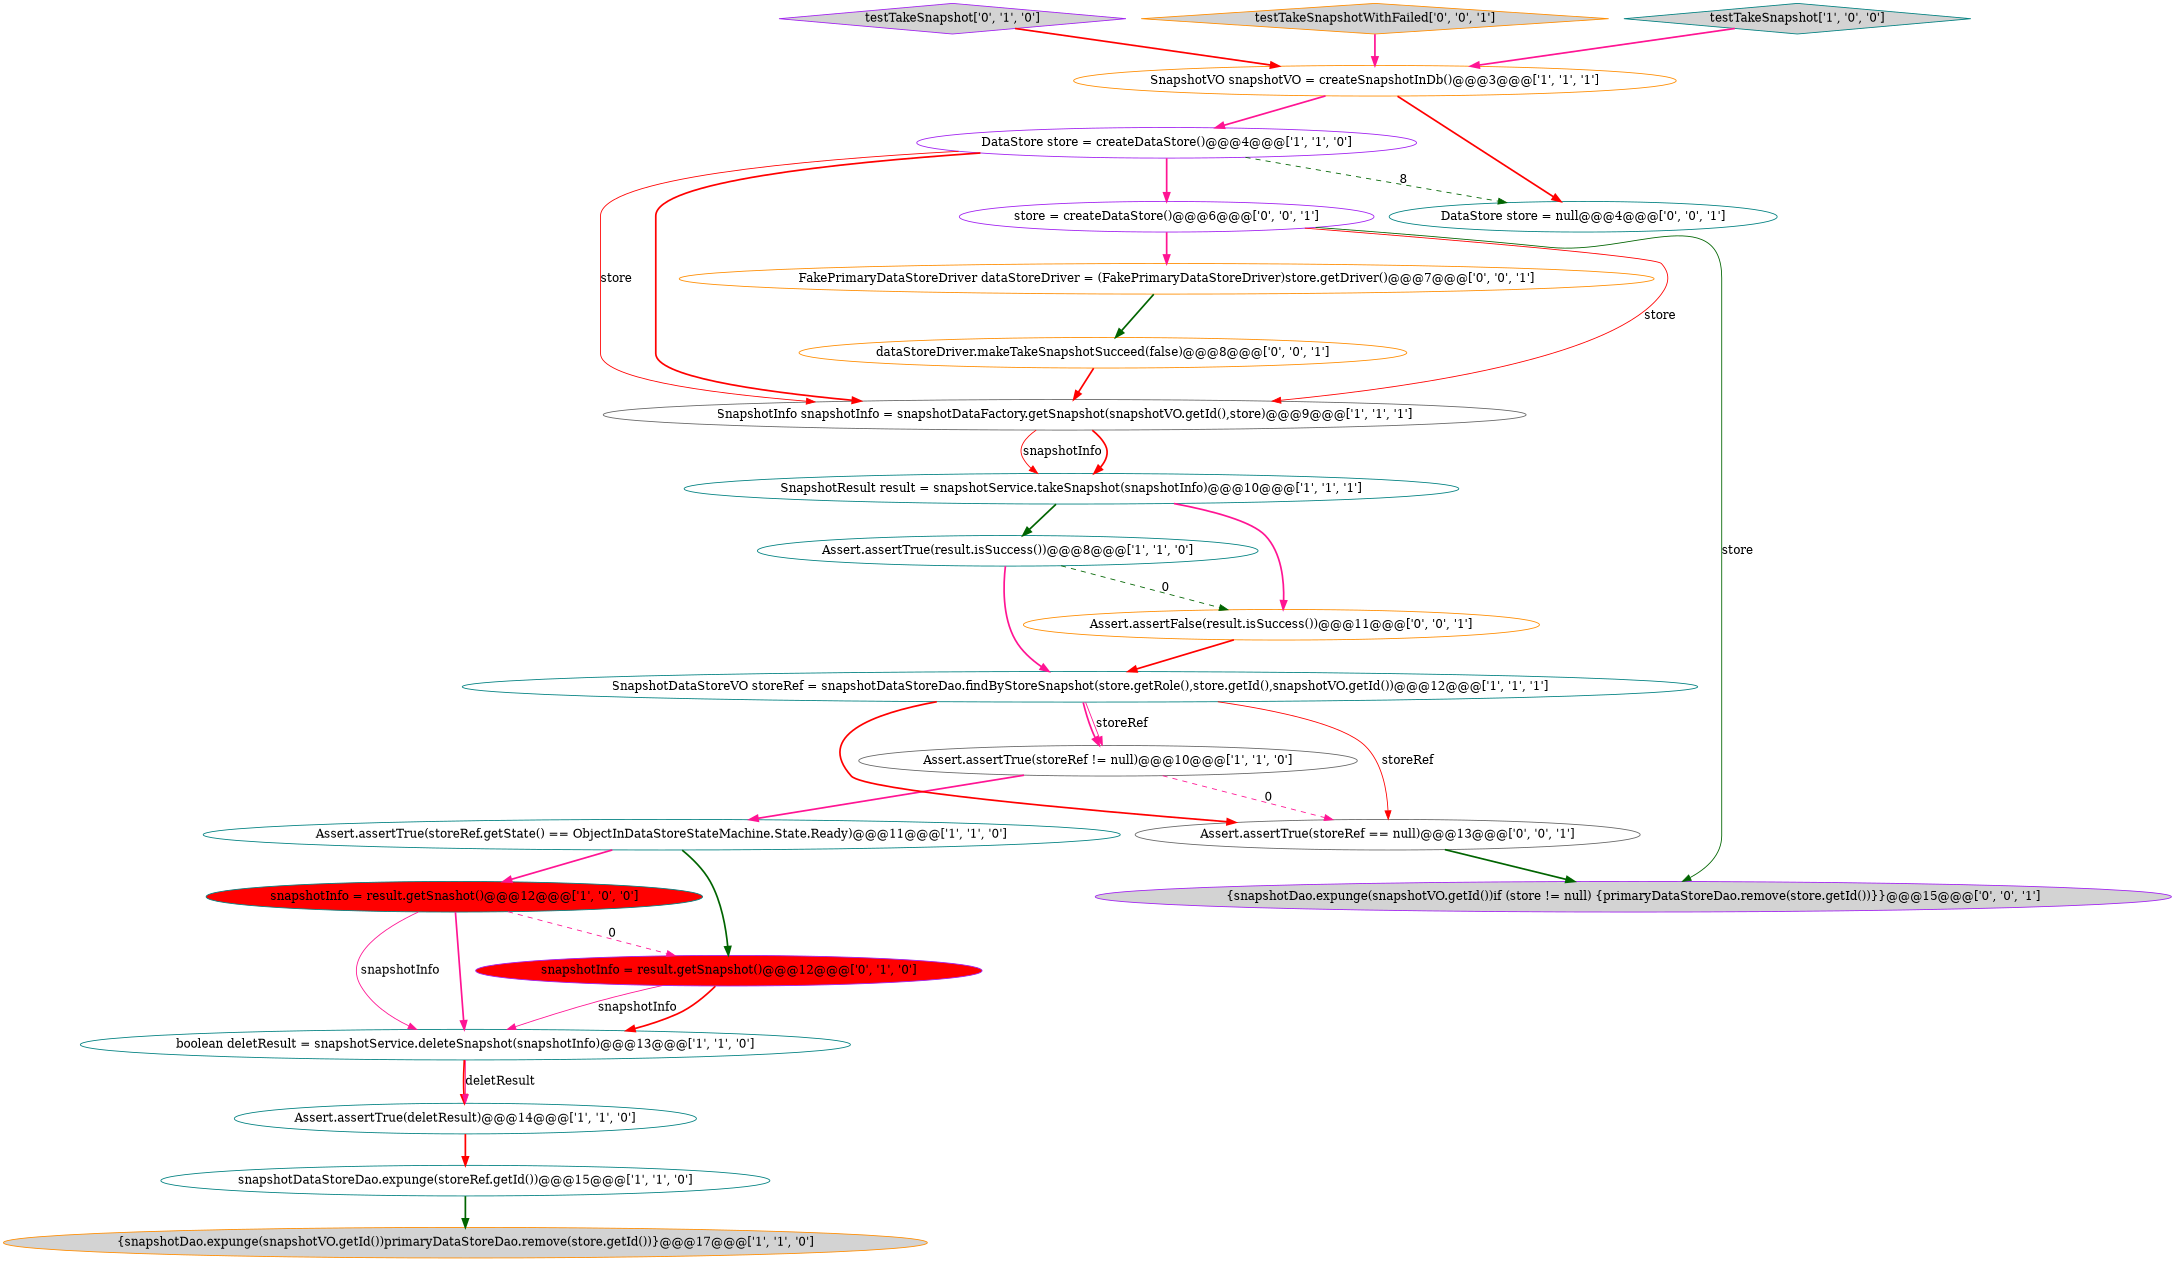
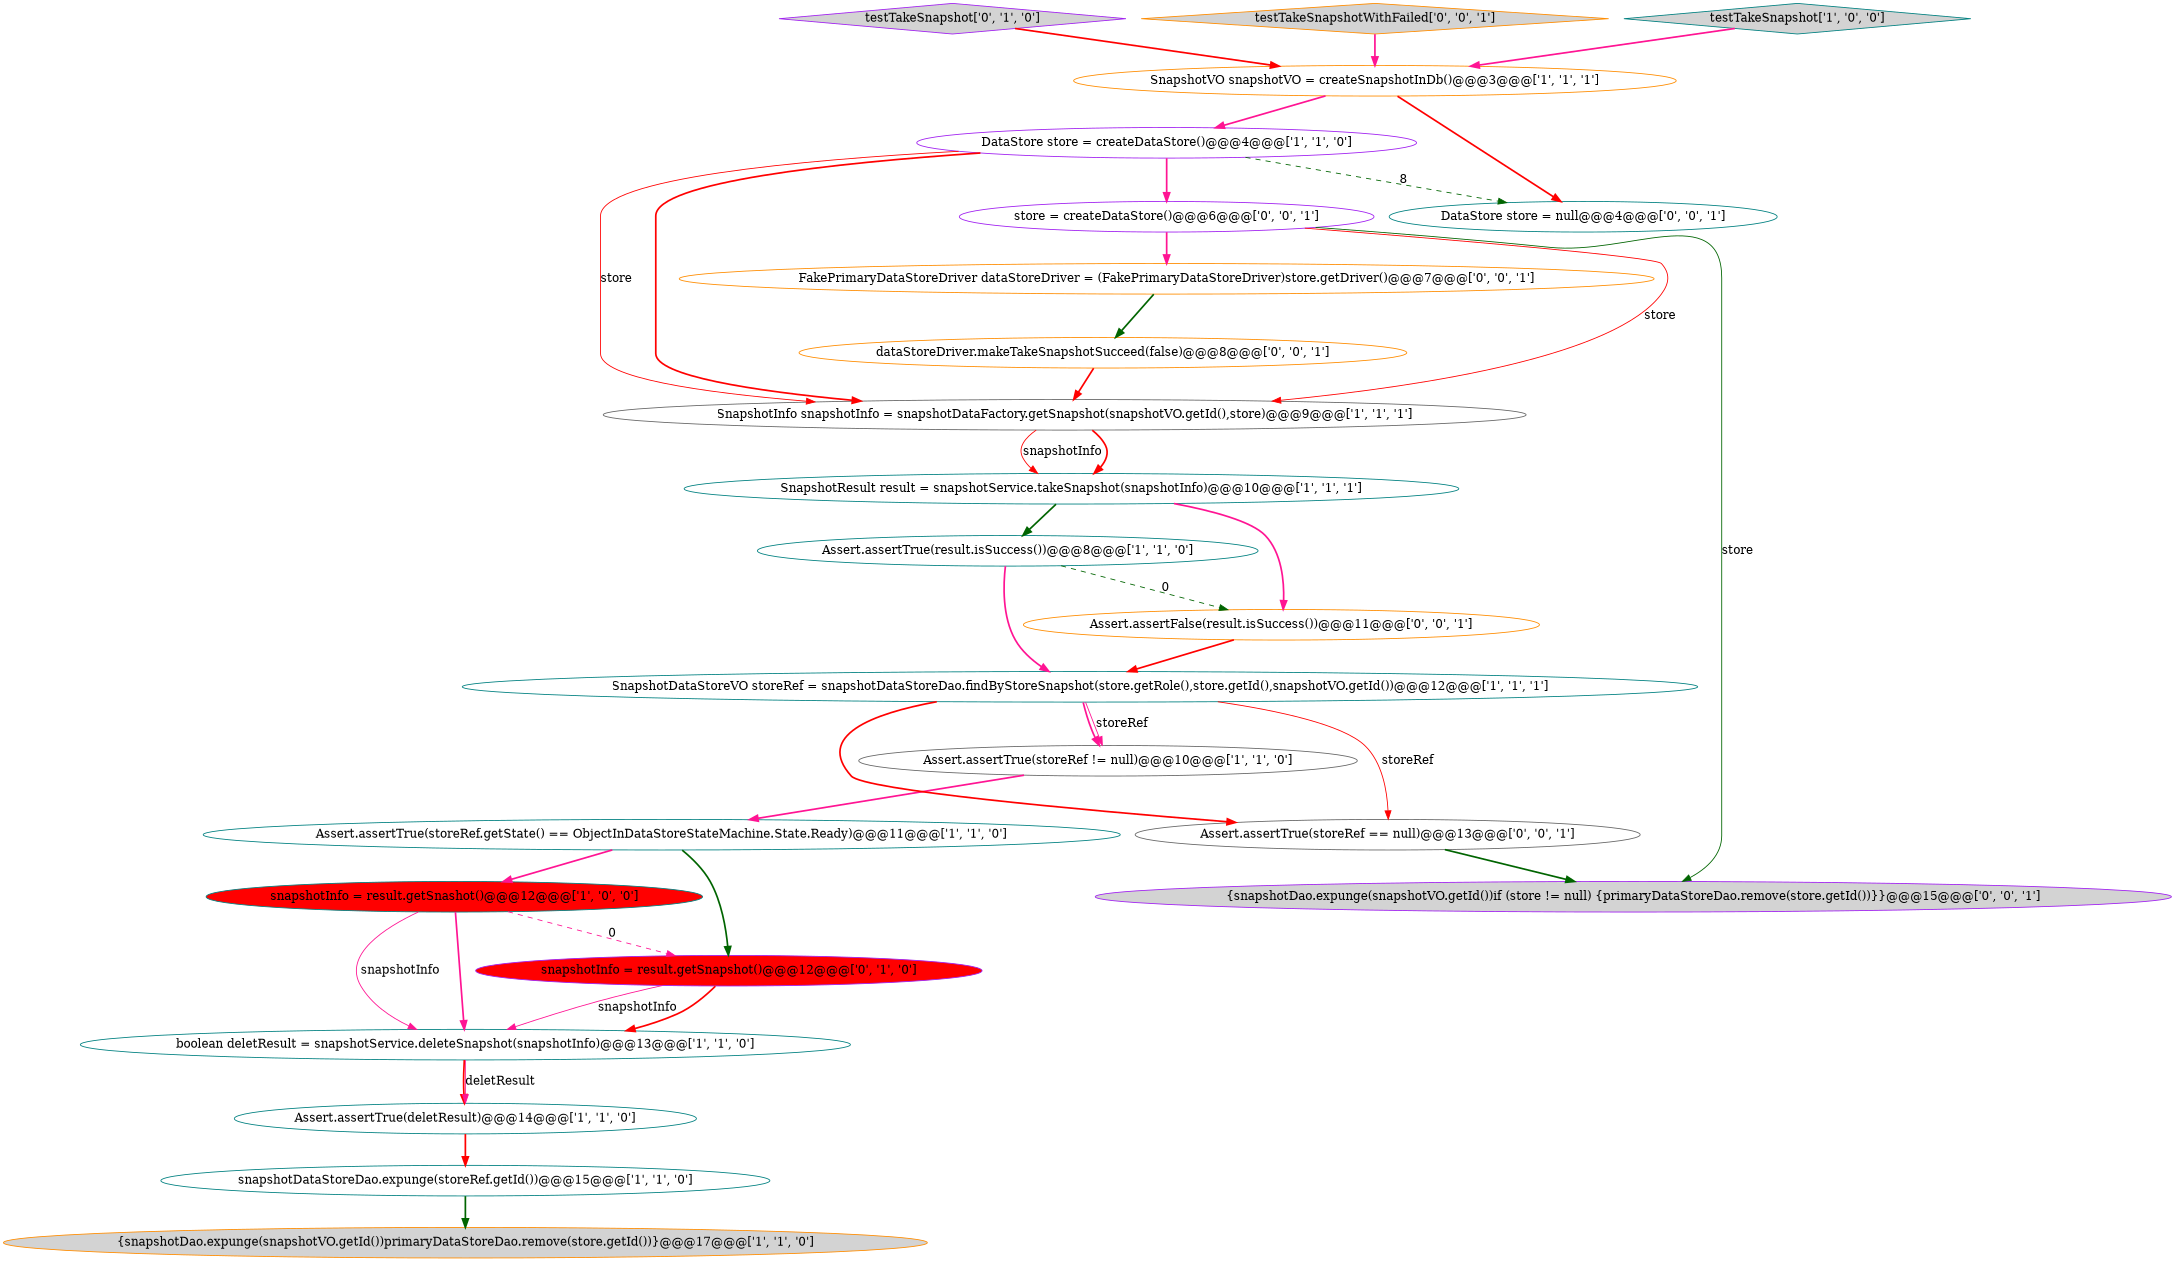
(1244, 797) -> none
